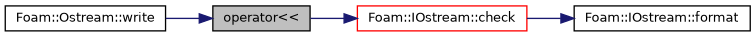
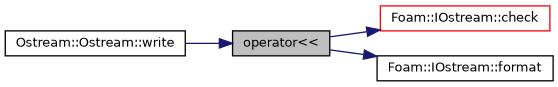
(85, 18) -> (95, 43)
(544, 18) -> (347, 52)
